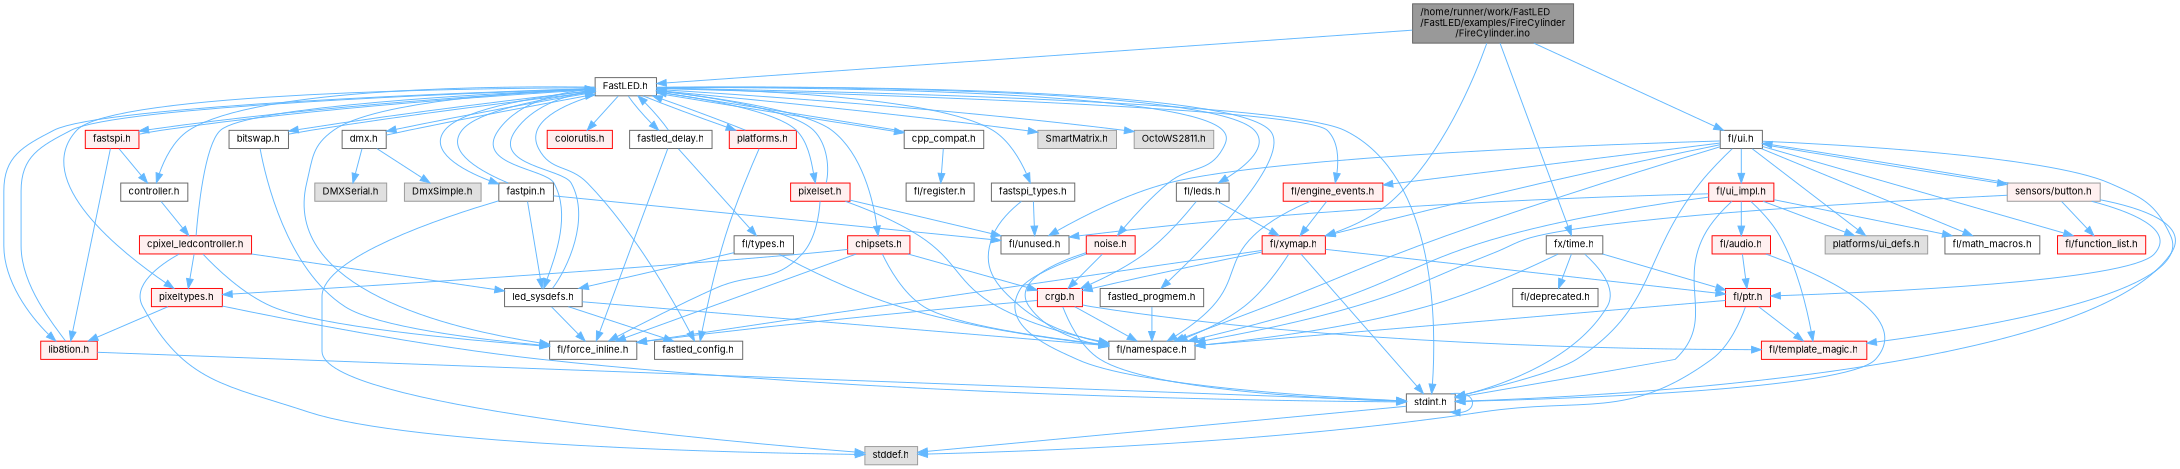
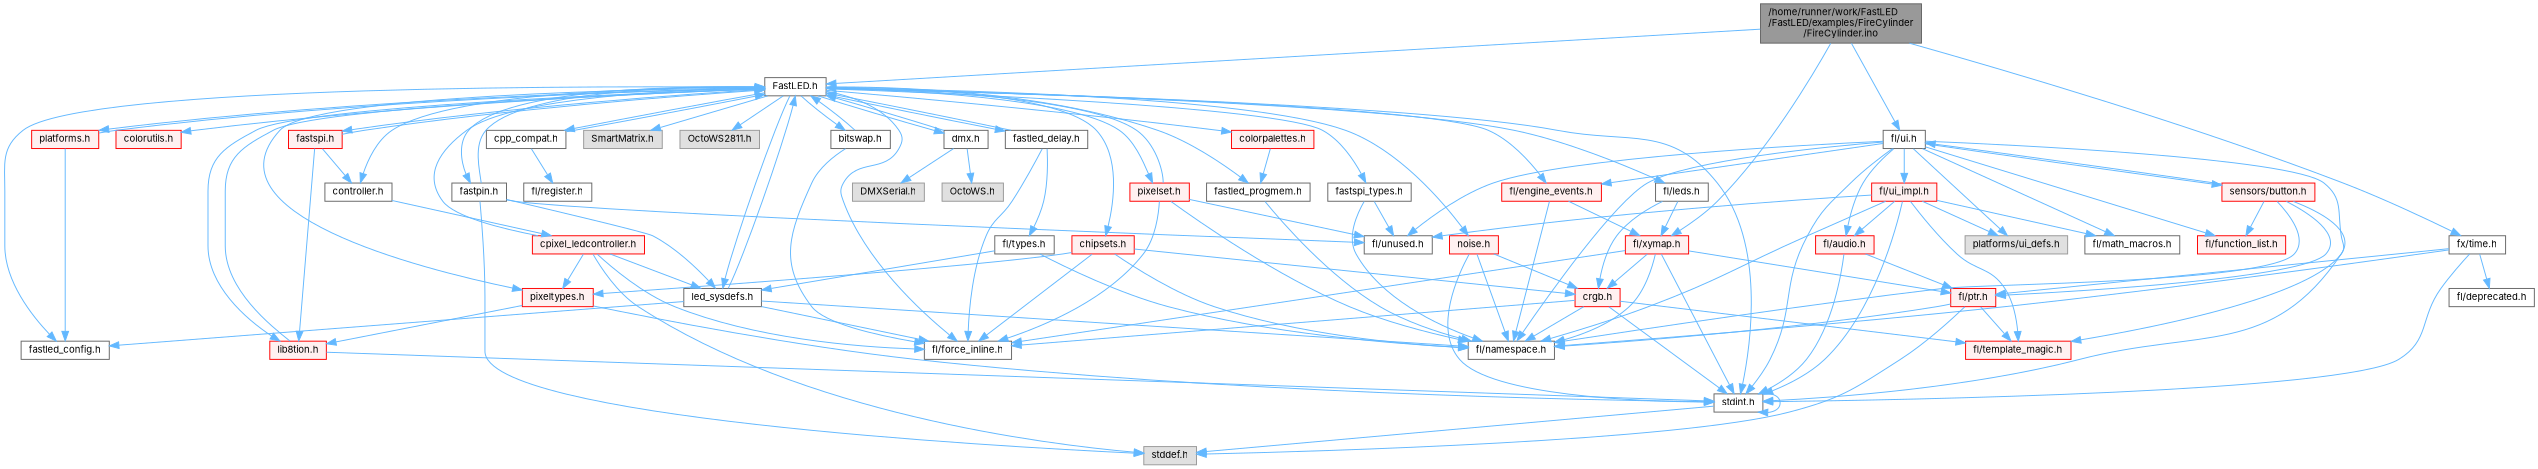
none -> (1273, 139)
(1527, 187) -> (1863, 183)
(443, 192) -> (973, 192)
(2054, 192) -> (2268, 192)
